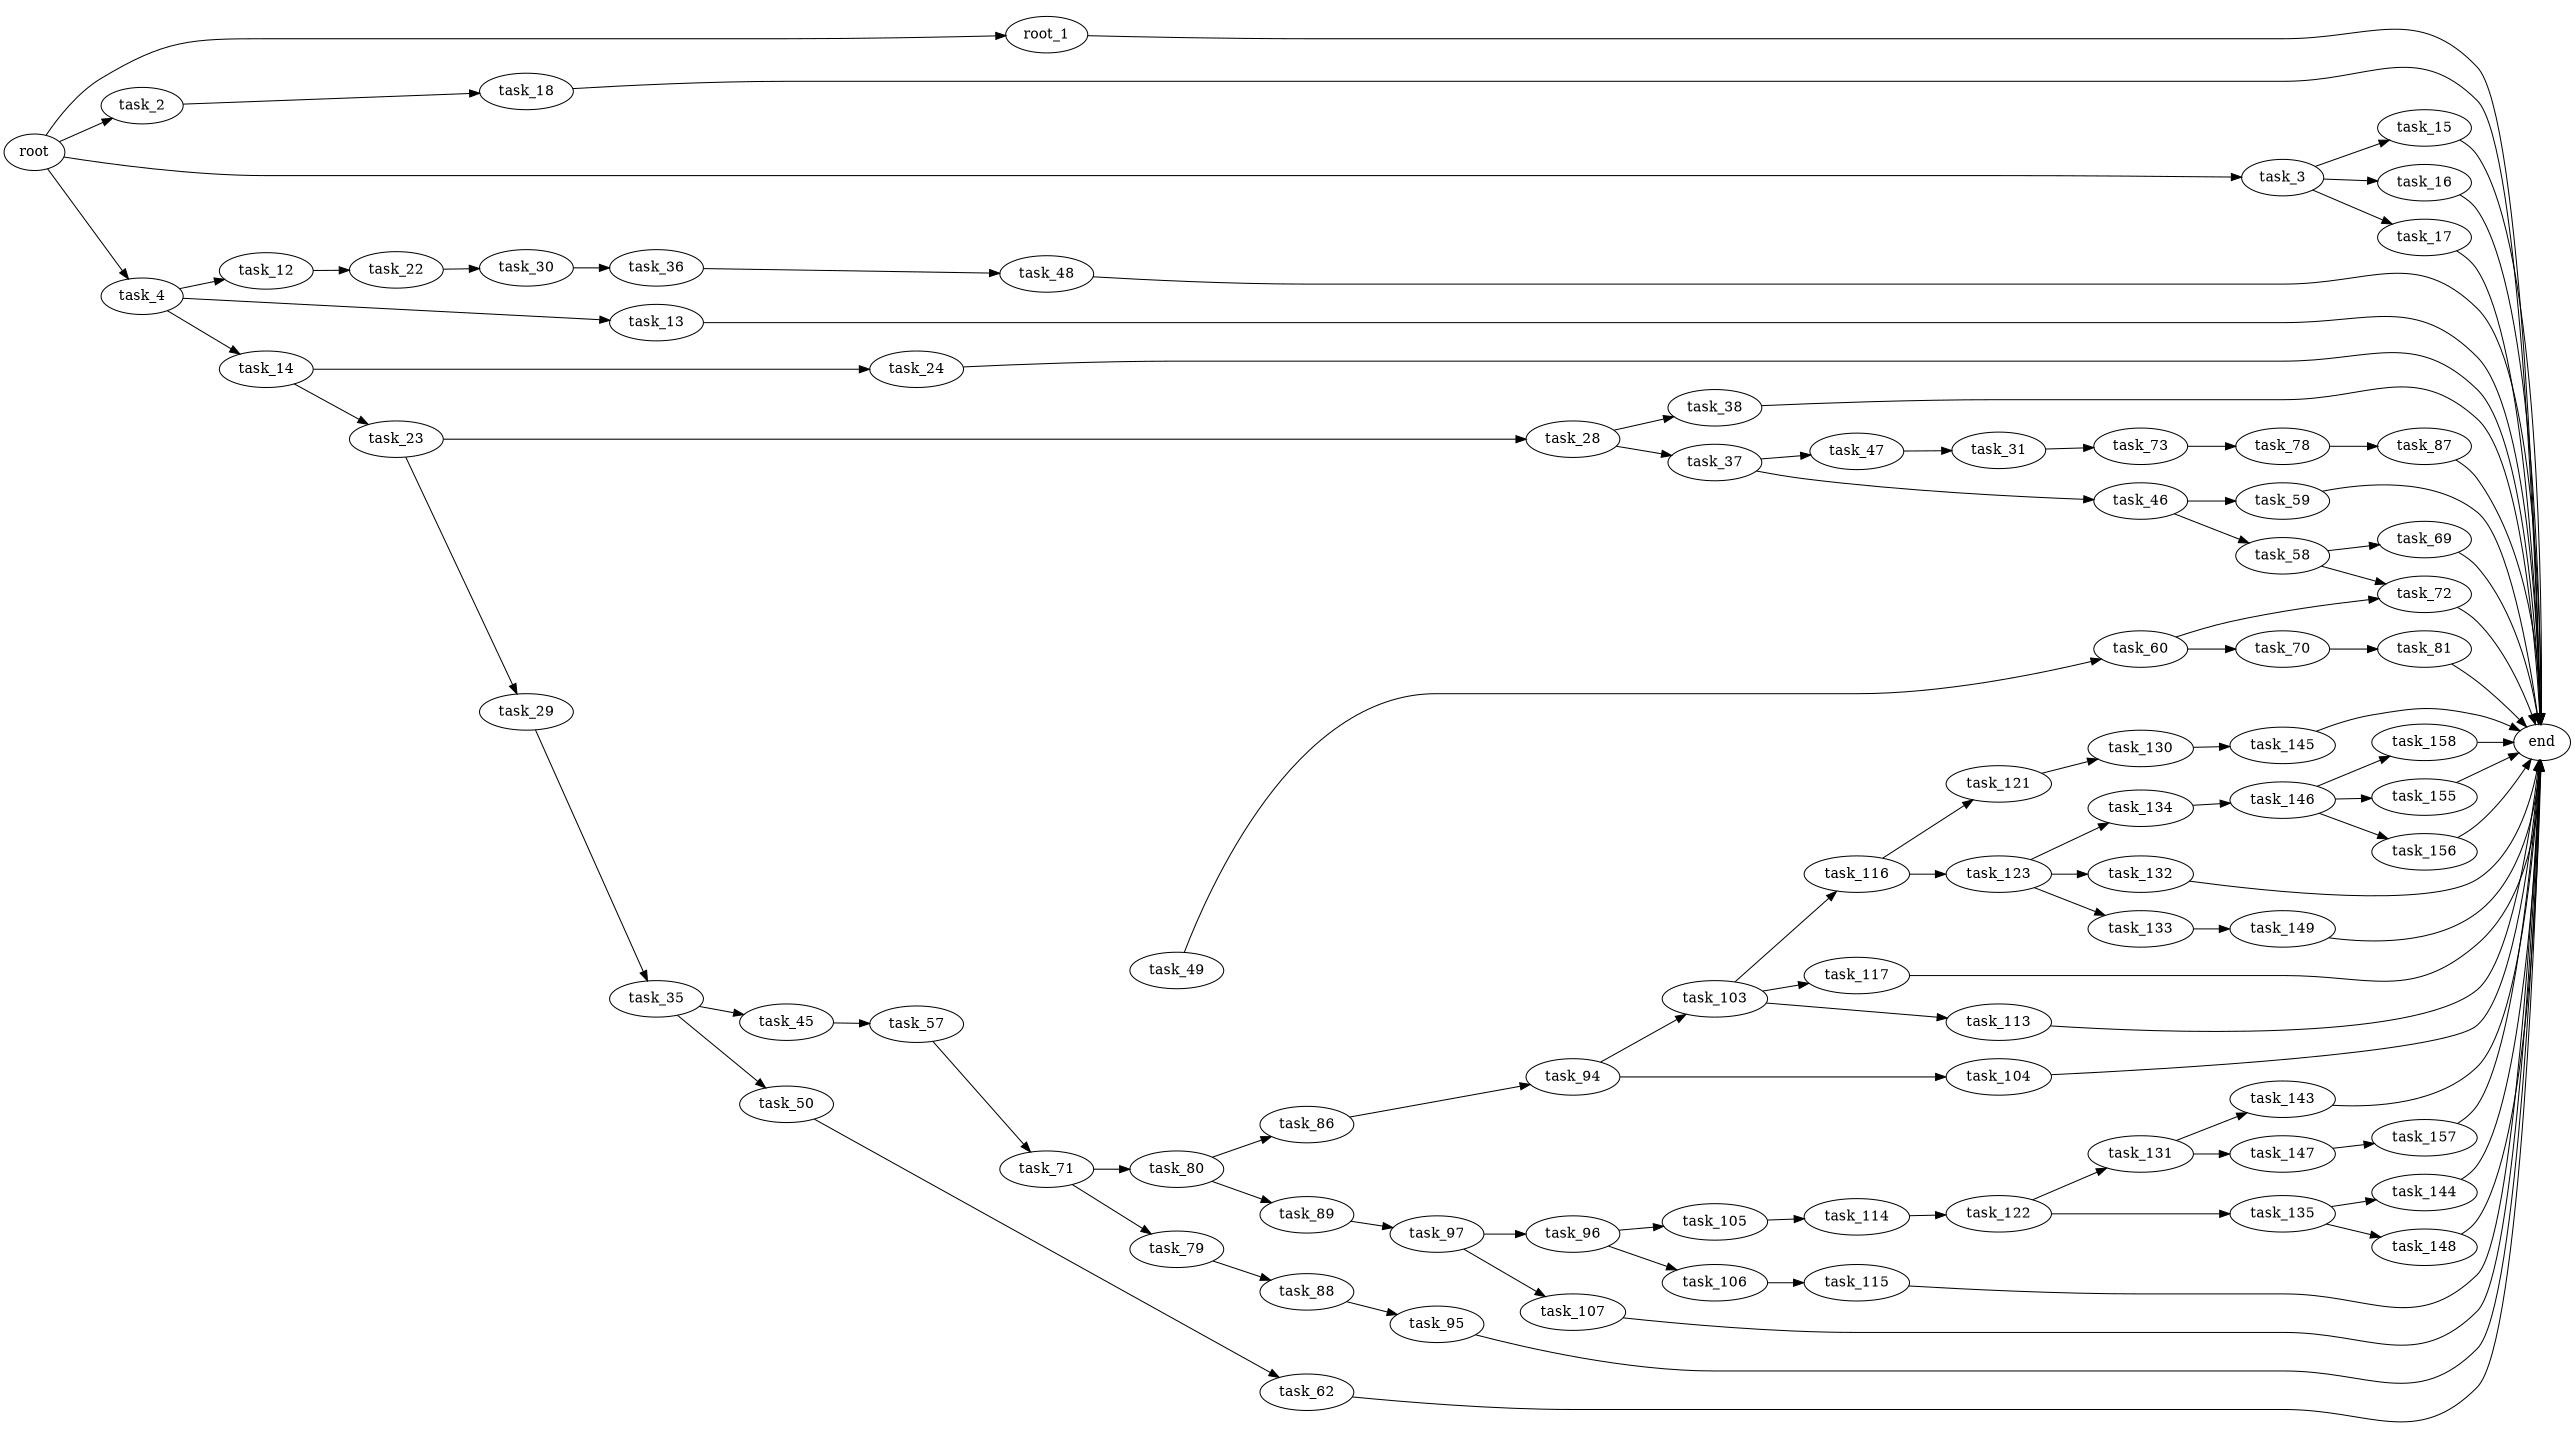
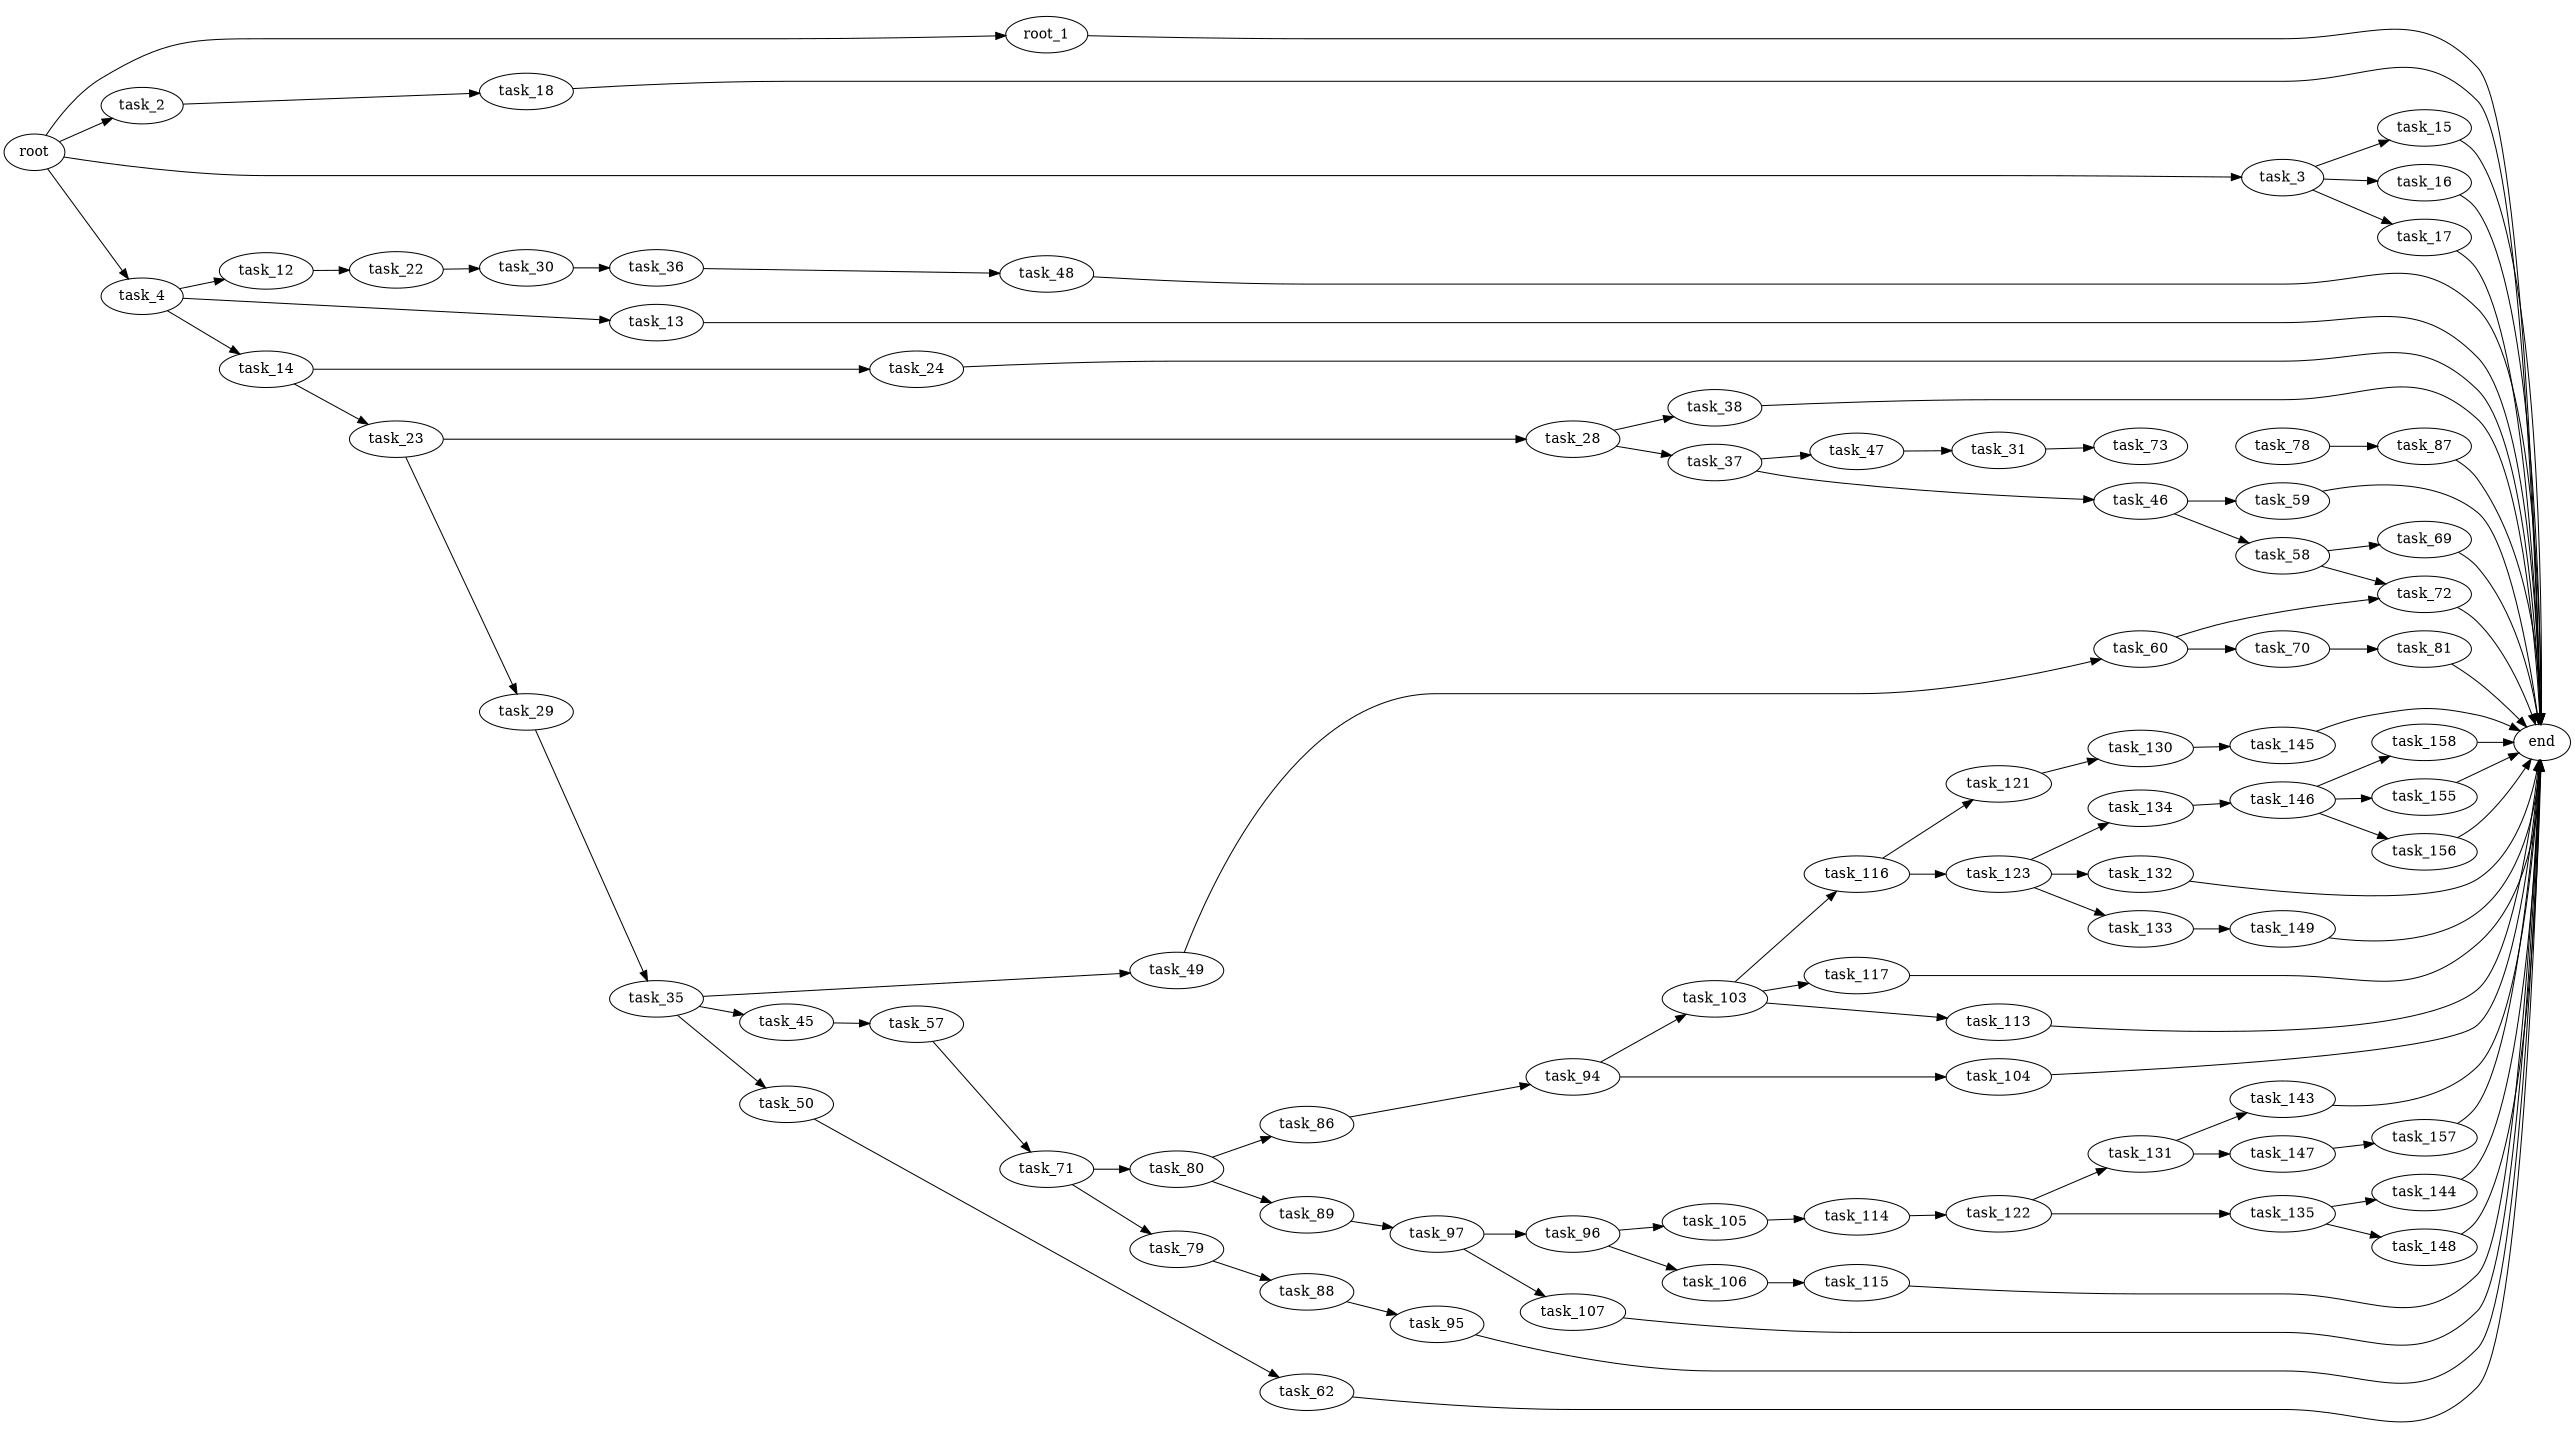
(2206, 446) -> none
none -> (911, 985)
